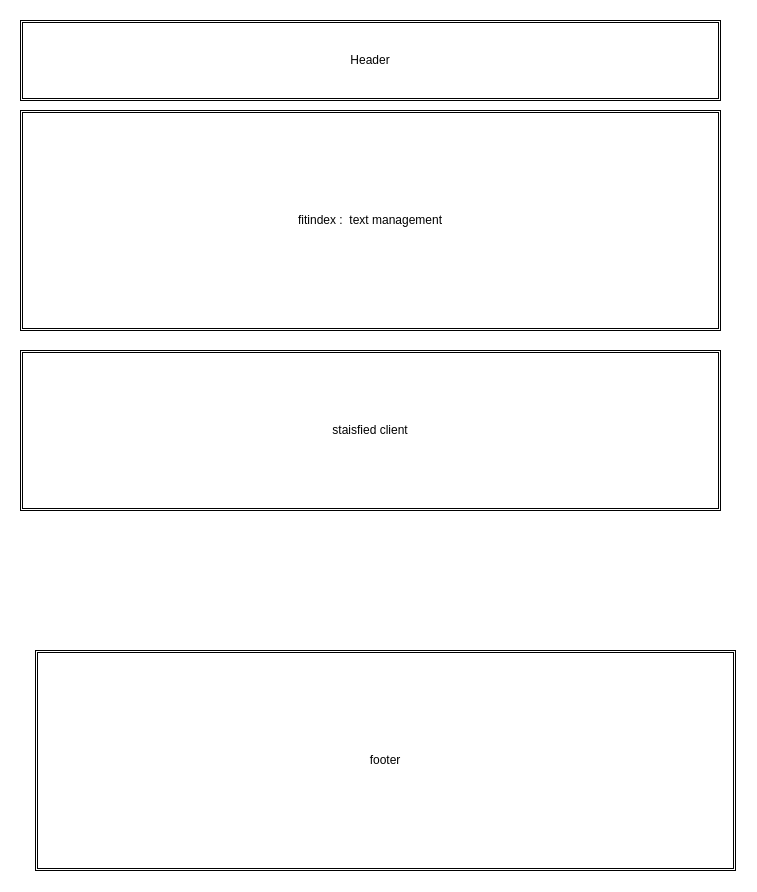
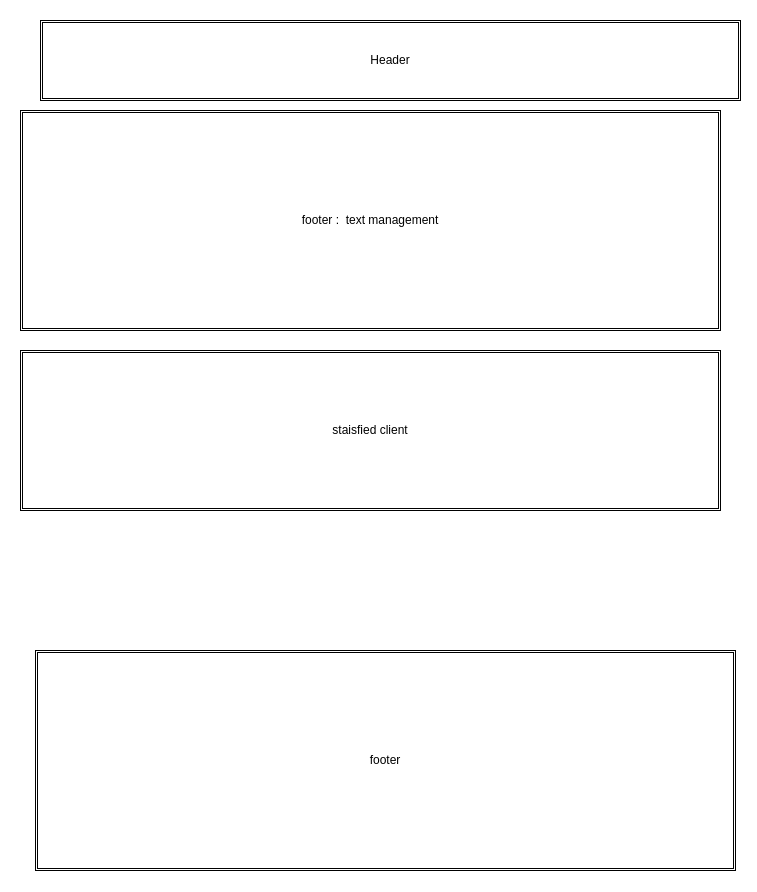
(371, 61) -> (391, 61)
(371, 221) -> (371, 221)
